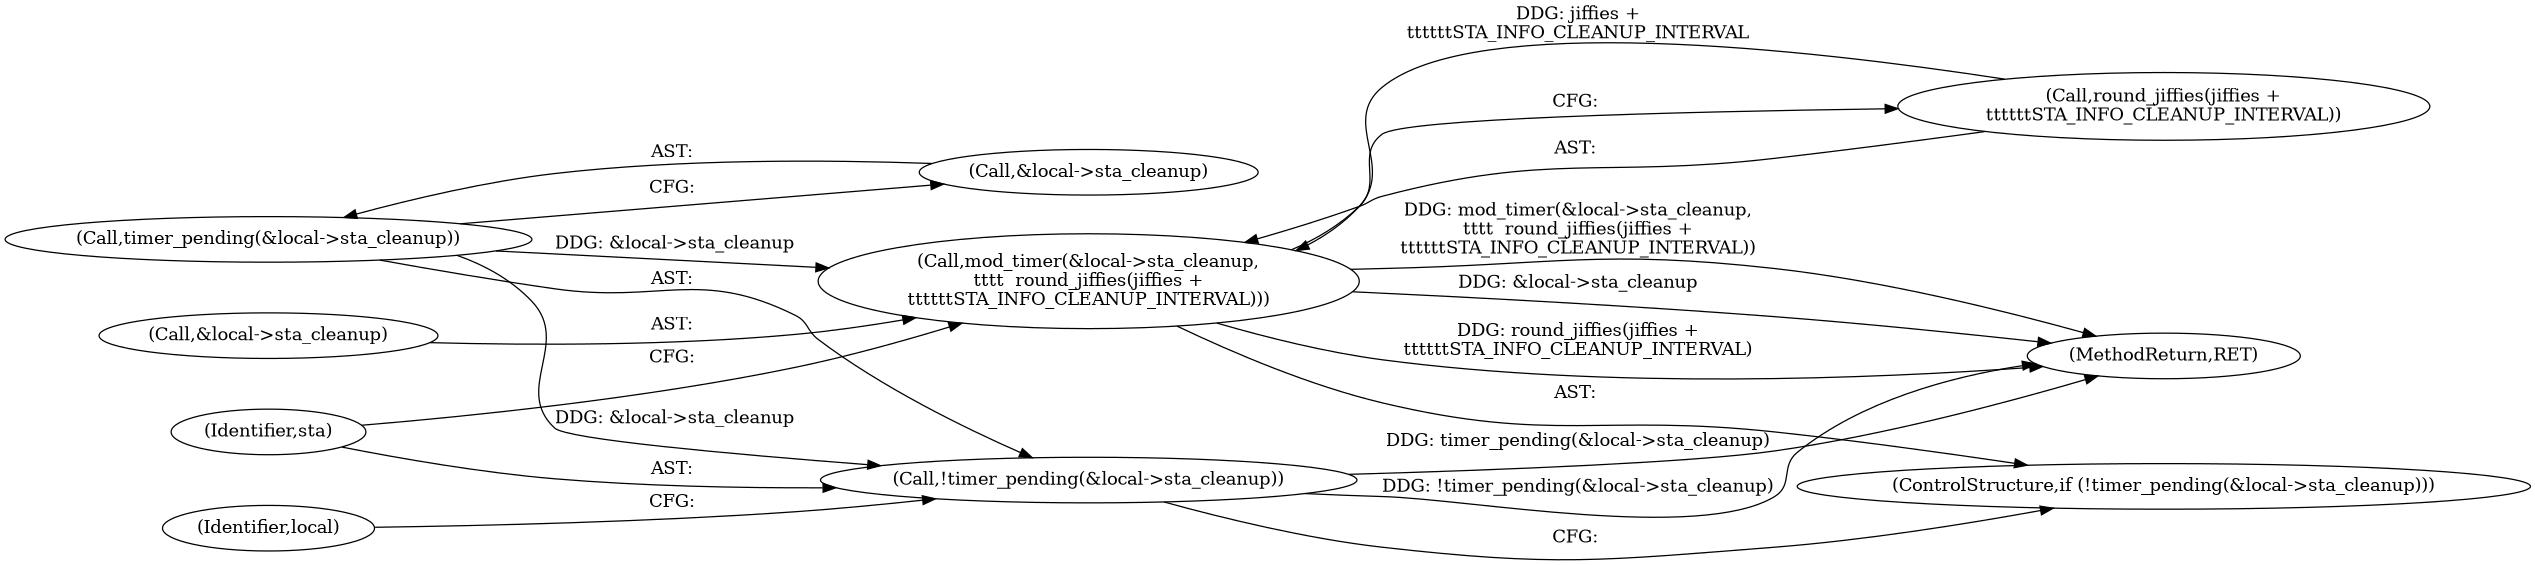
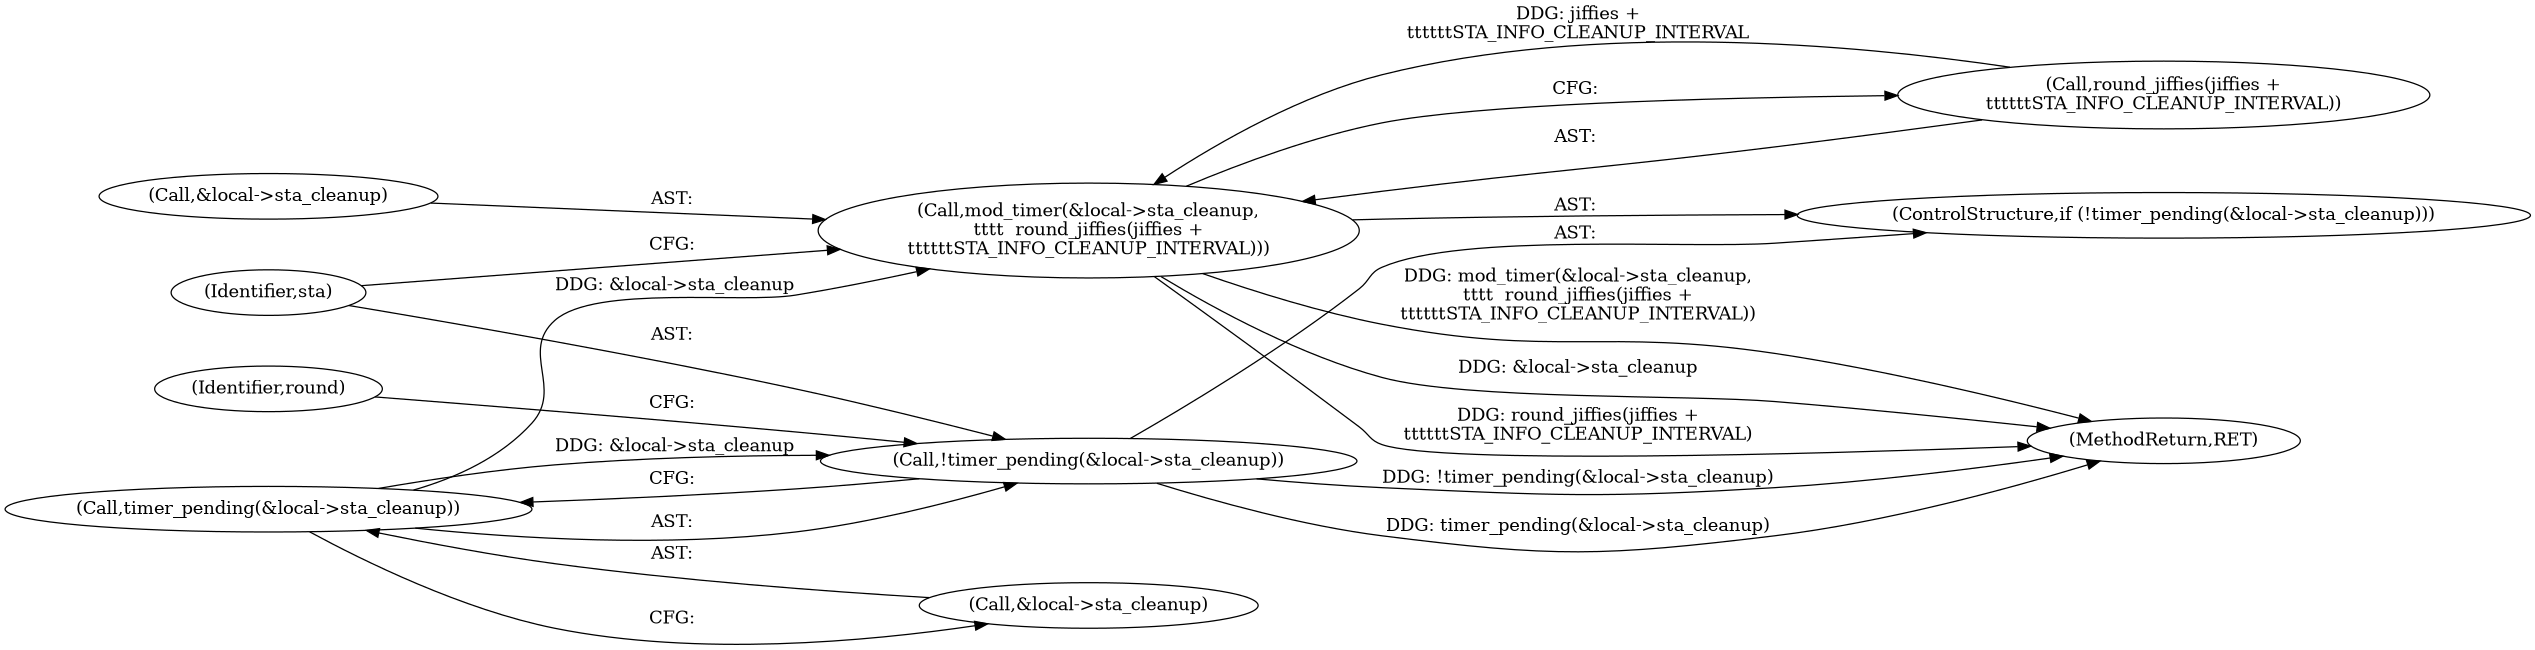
none -> (726, 493)
(269, 528) -> (269, 389)
(1578, 538) -> (1578, 234)
